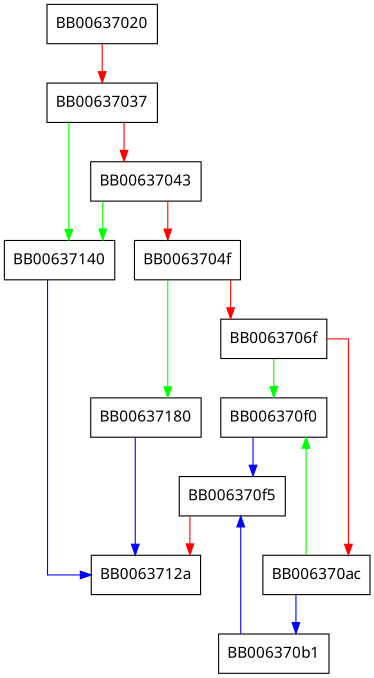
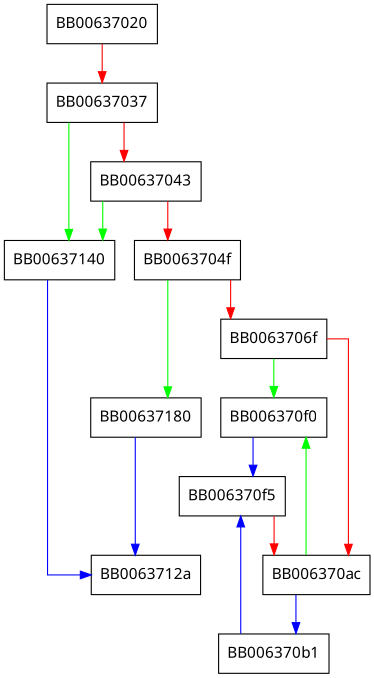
(190, 530) -> (274, 530)
